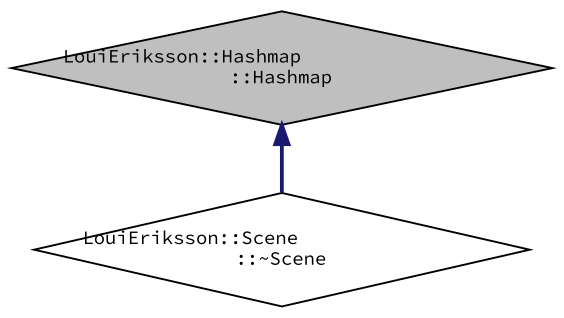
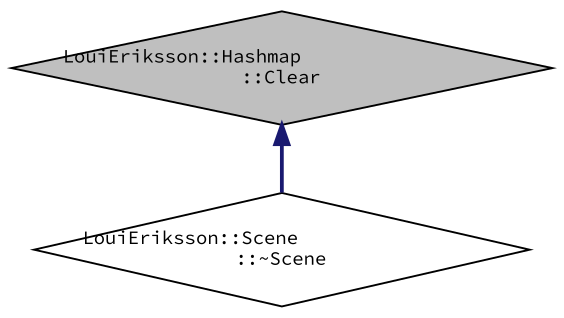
(282, 68) -> (282, 68)
